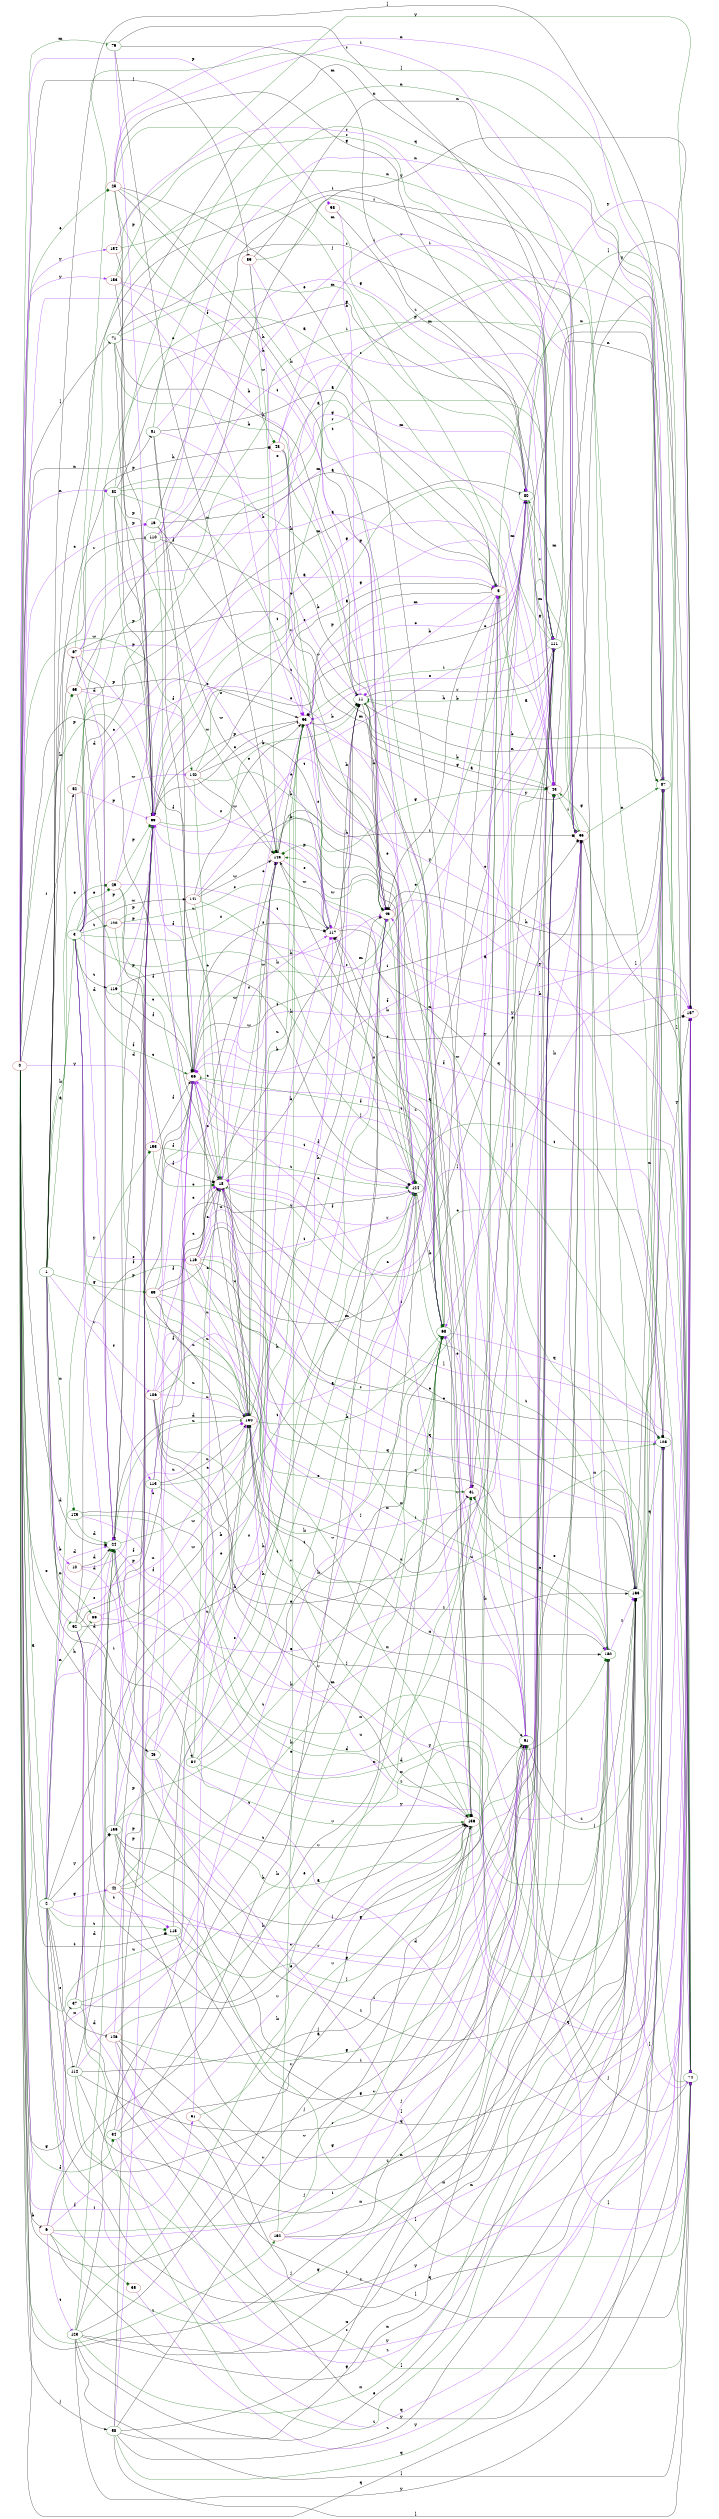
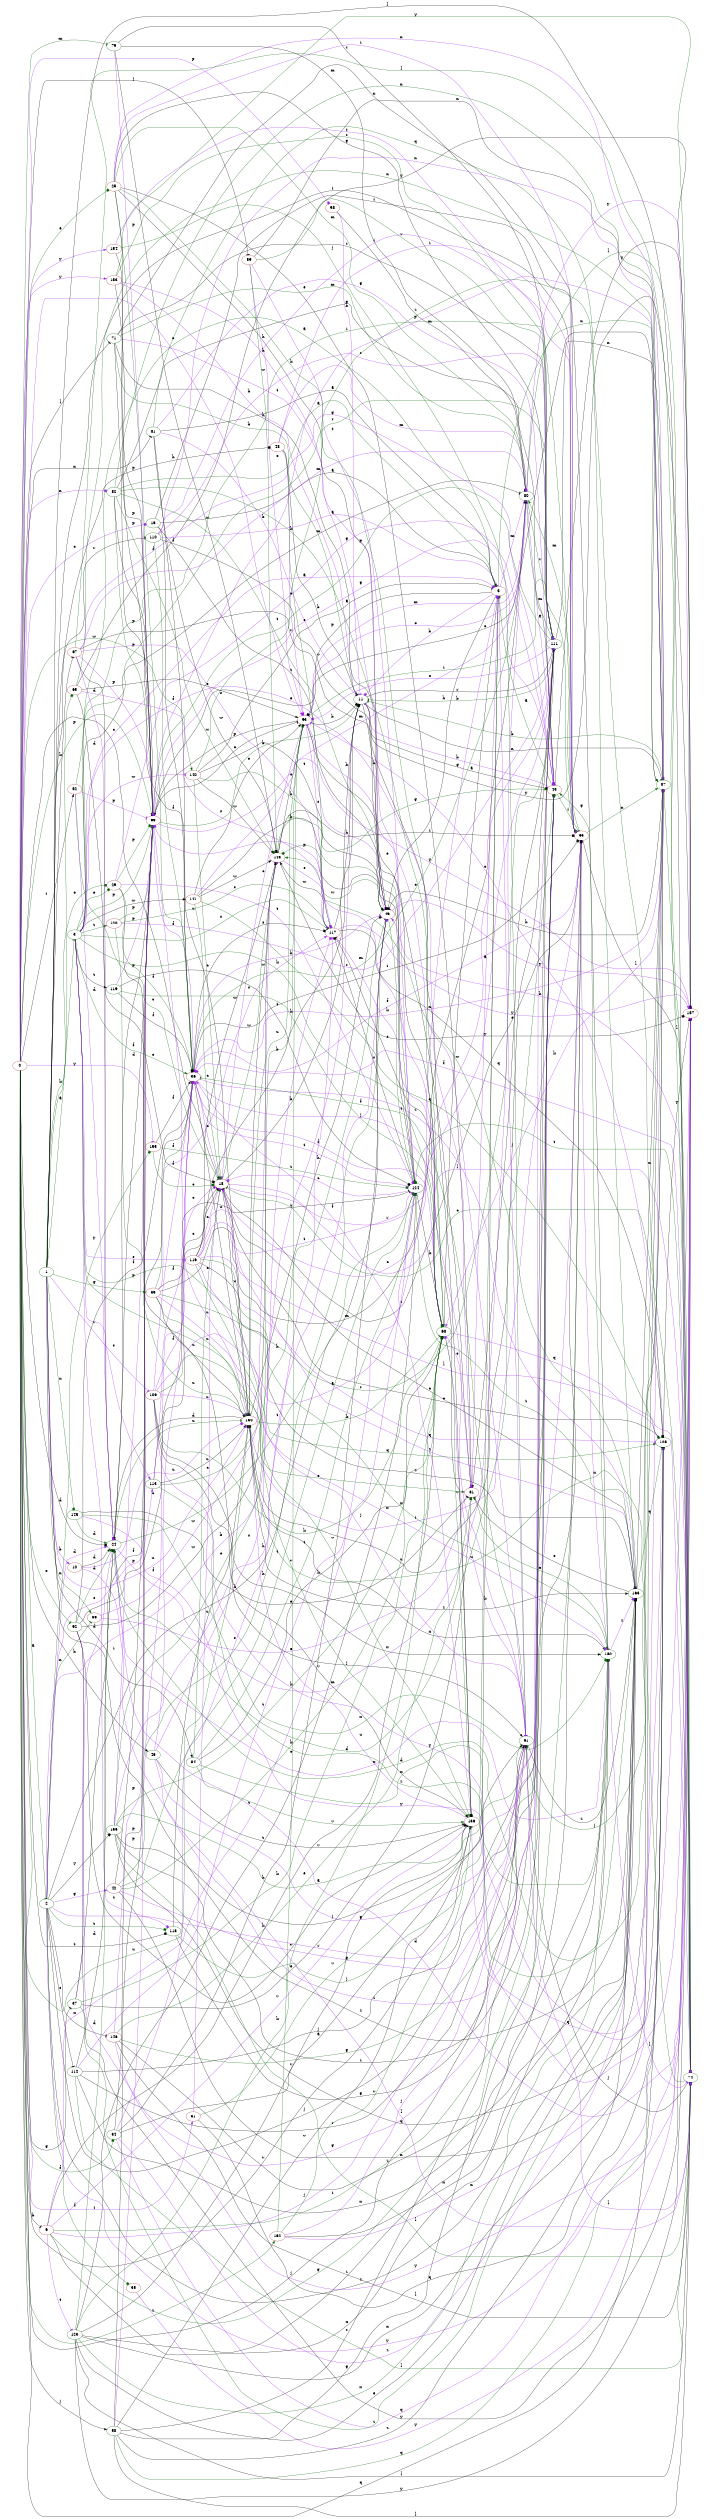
(201, 311) -> (149, 613)
(447, 757) -> (447, 757)
